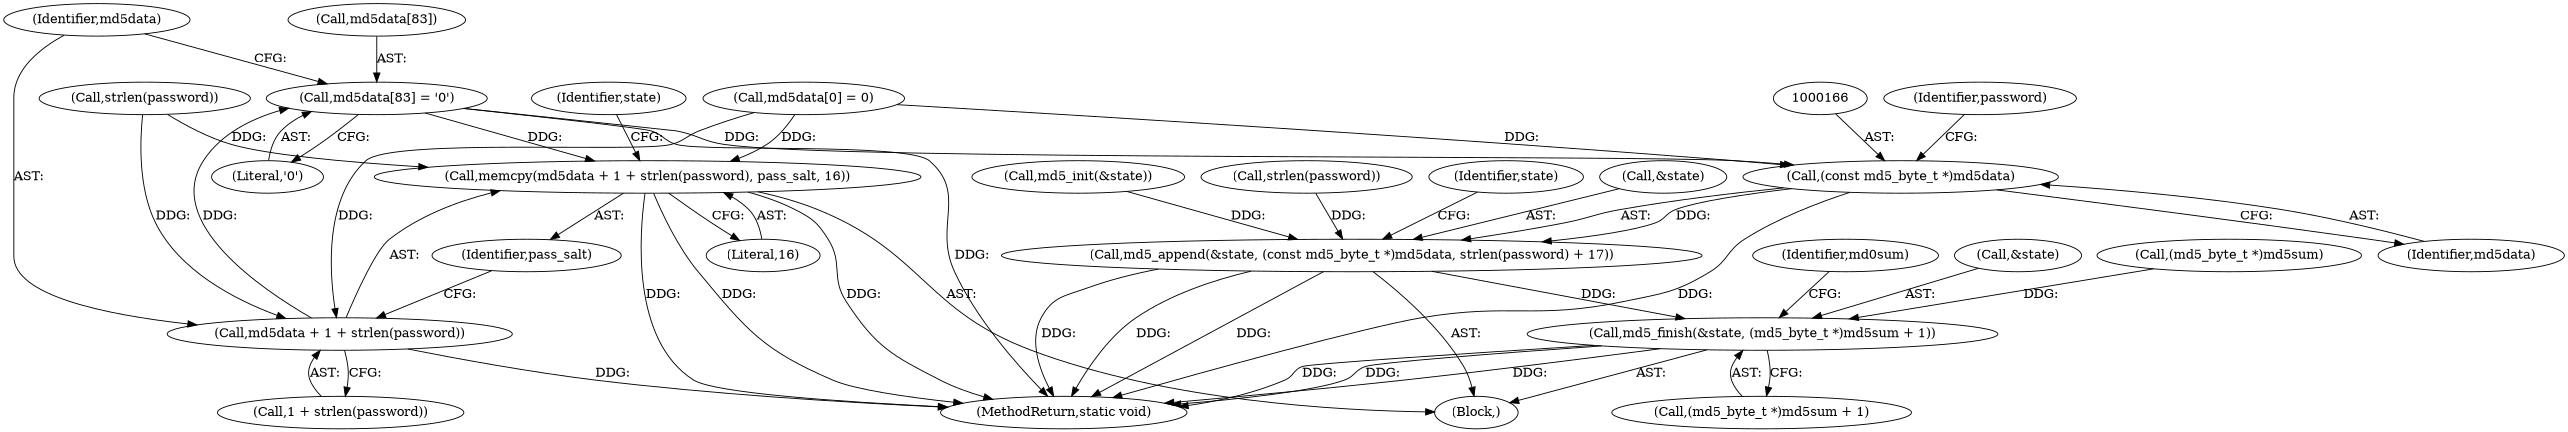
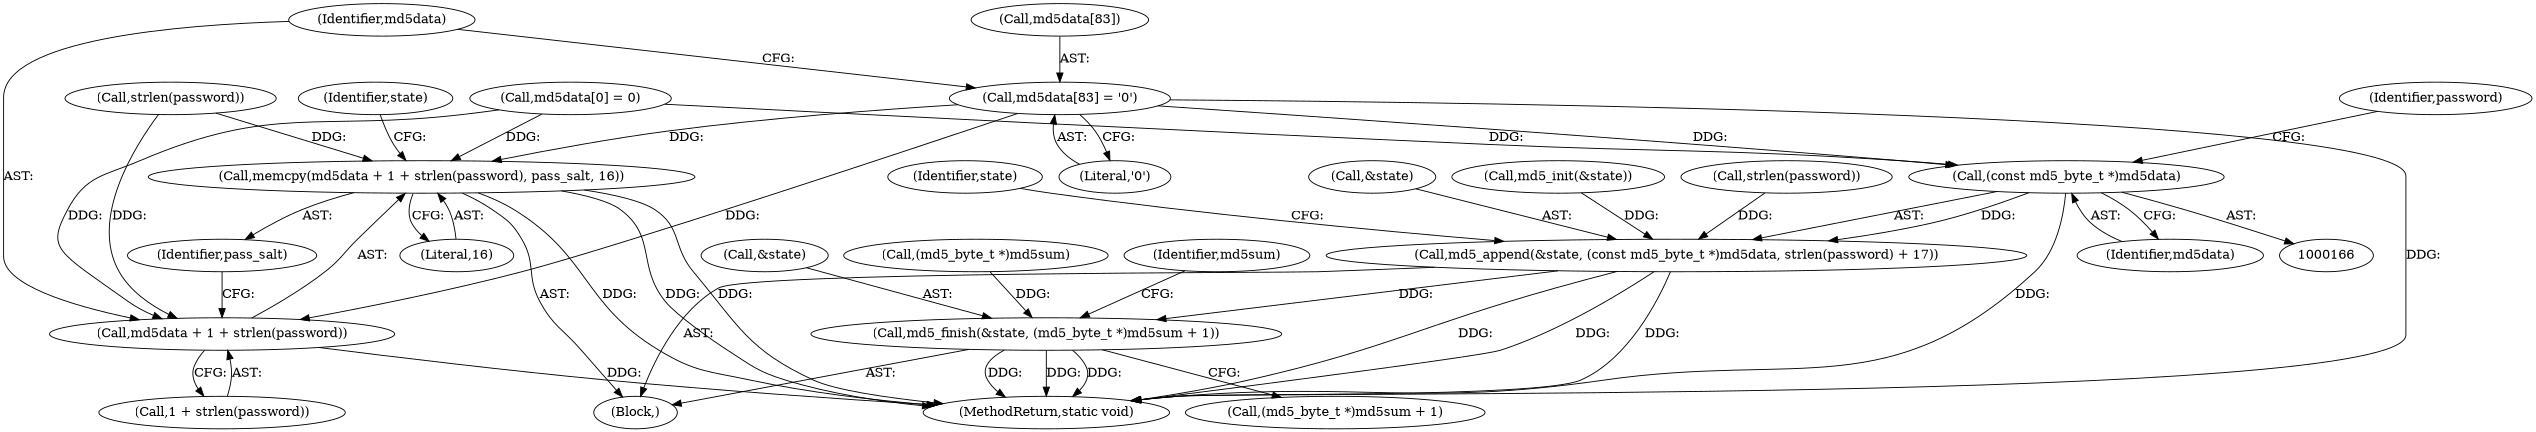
(1857, 134) -> (2204, 215)
(201, 217) -> (684, 223)
(1846, 255) -> (1217, 255)
(1731, 378) -> none
